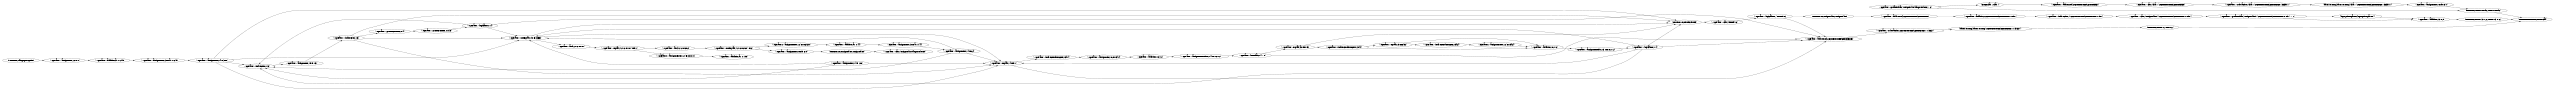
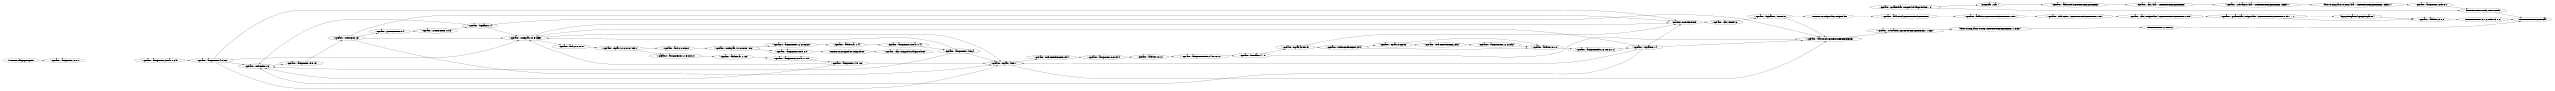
none -> (791, 59)
(110, 60) -> none
